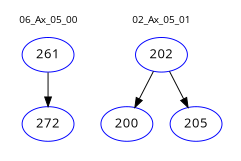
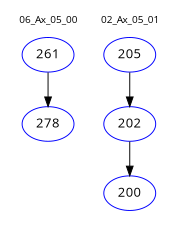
(177, 85) -> (130, 85)
(48, 124) -> (48, 124)
